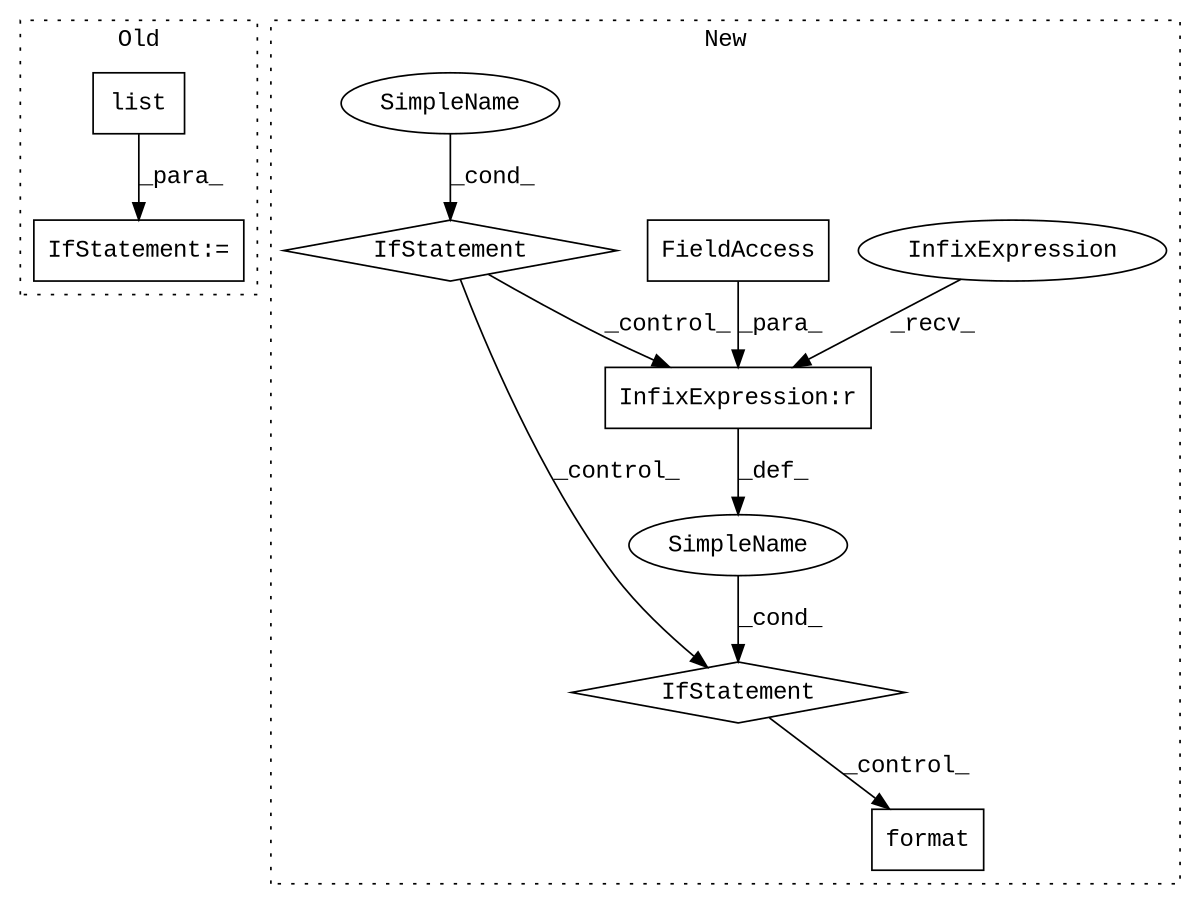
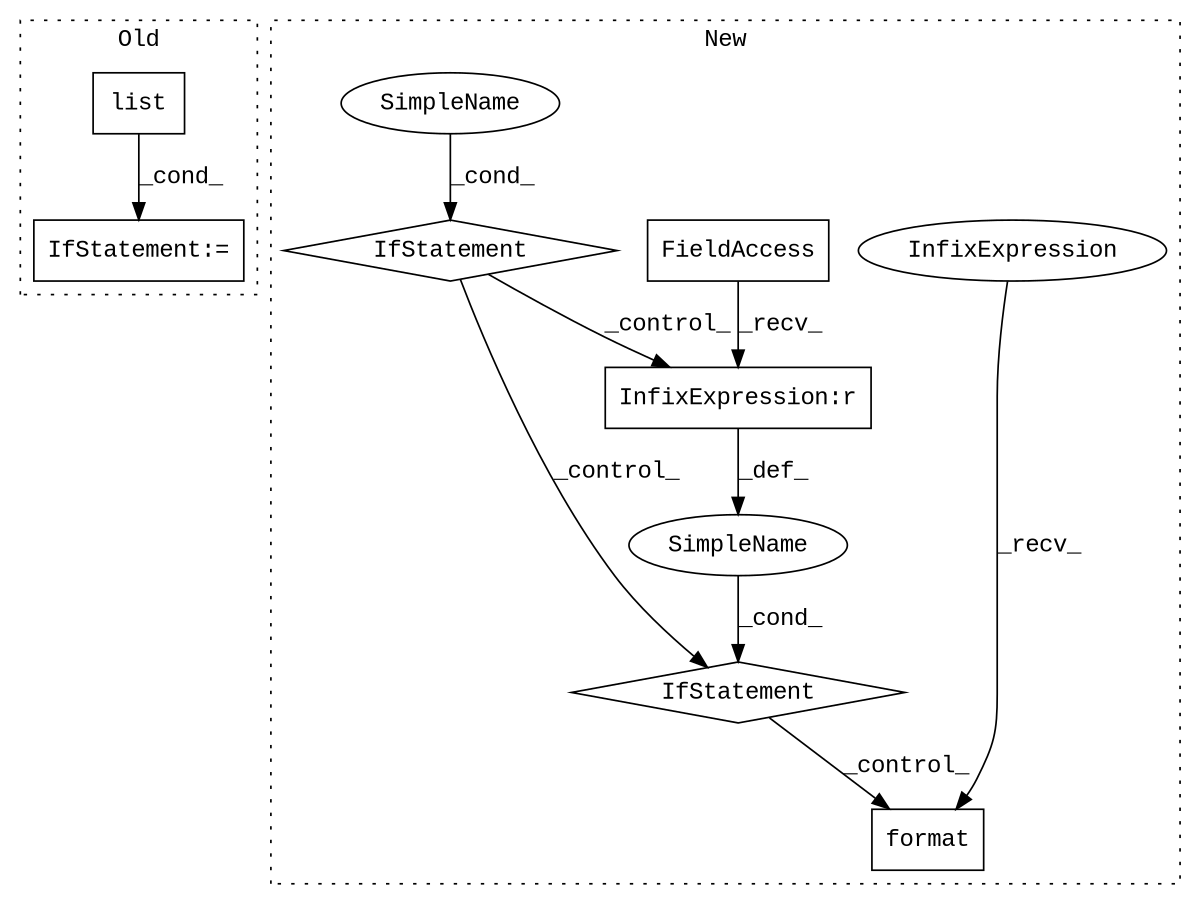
(181, 177) -> (181, 177)
(885, 319) -> (997, 541)
(780, 324) -> (780, 324)
